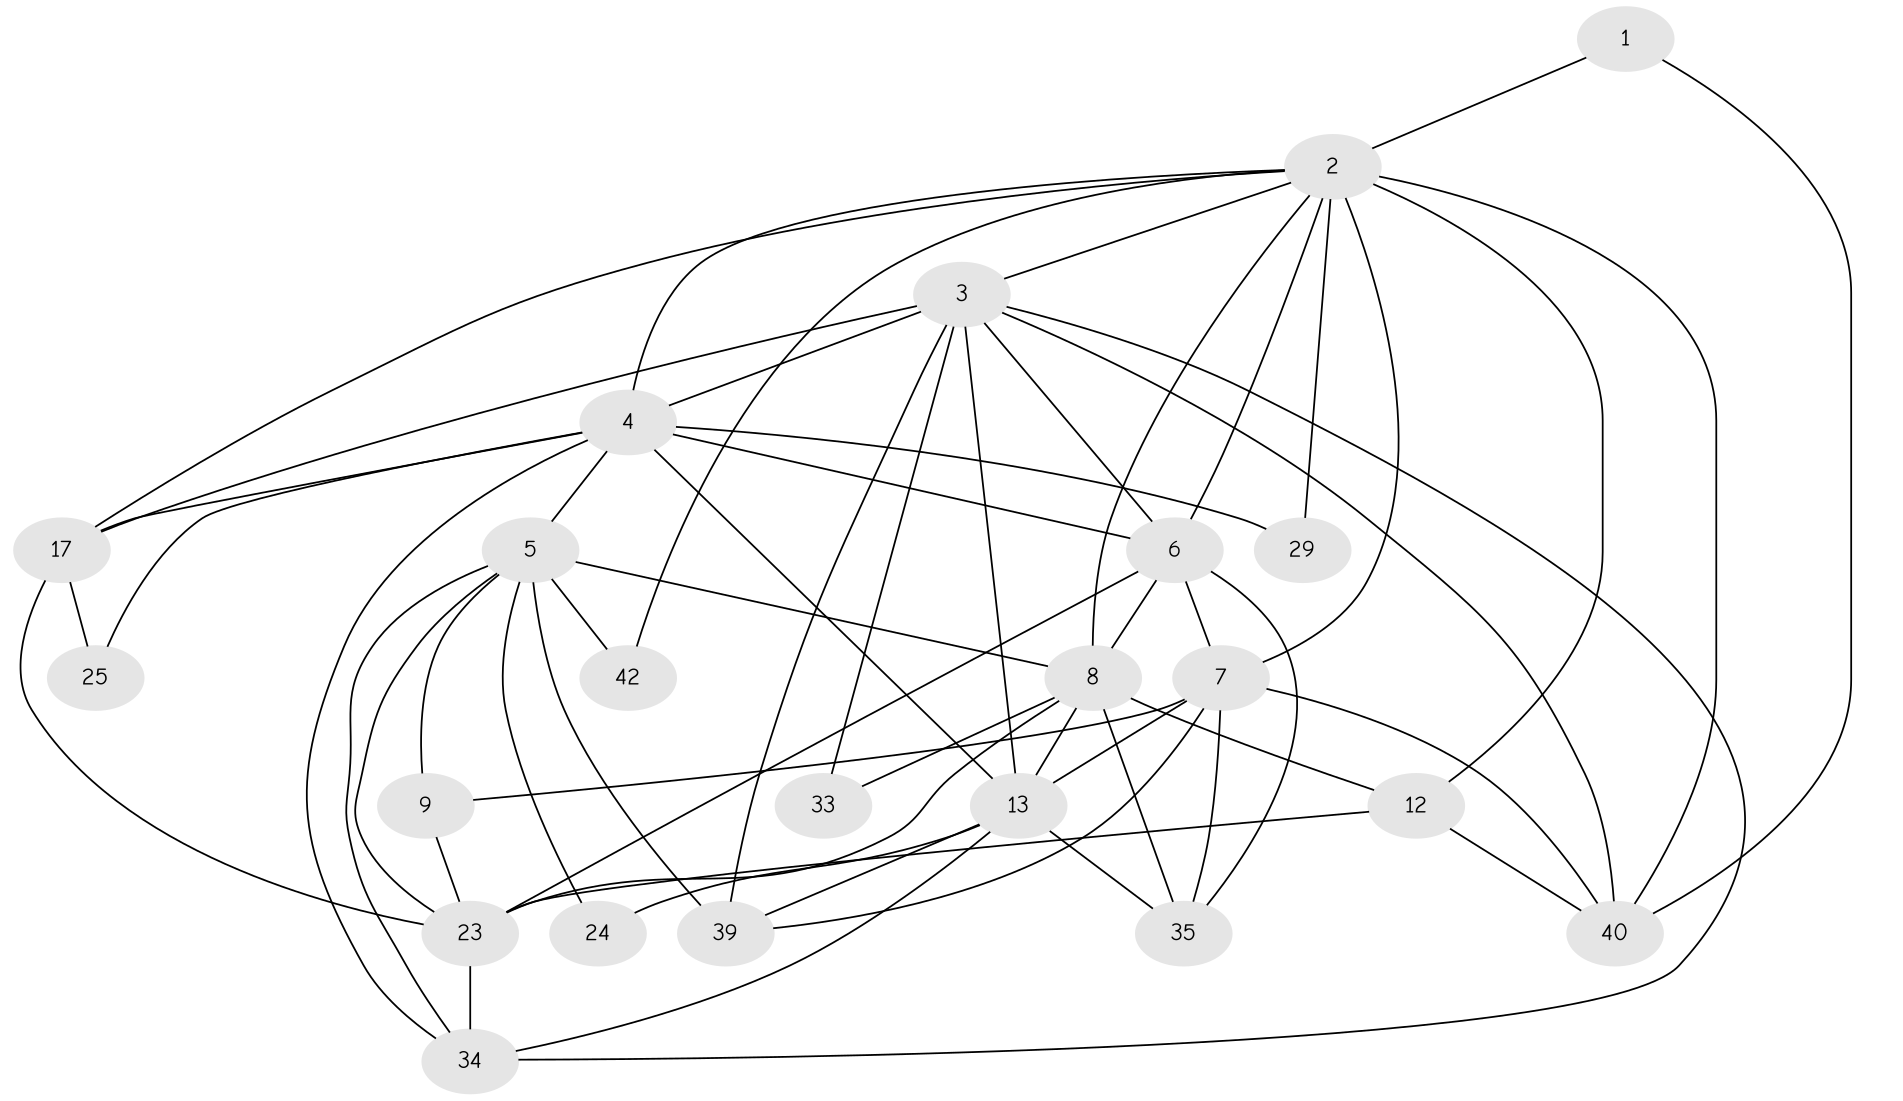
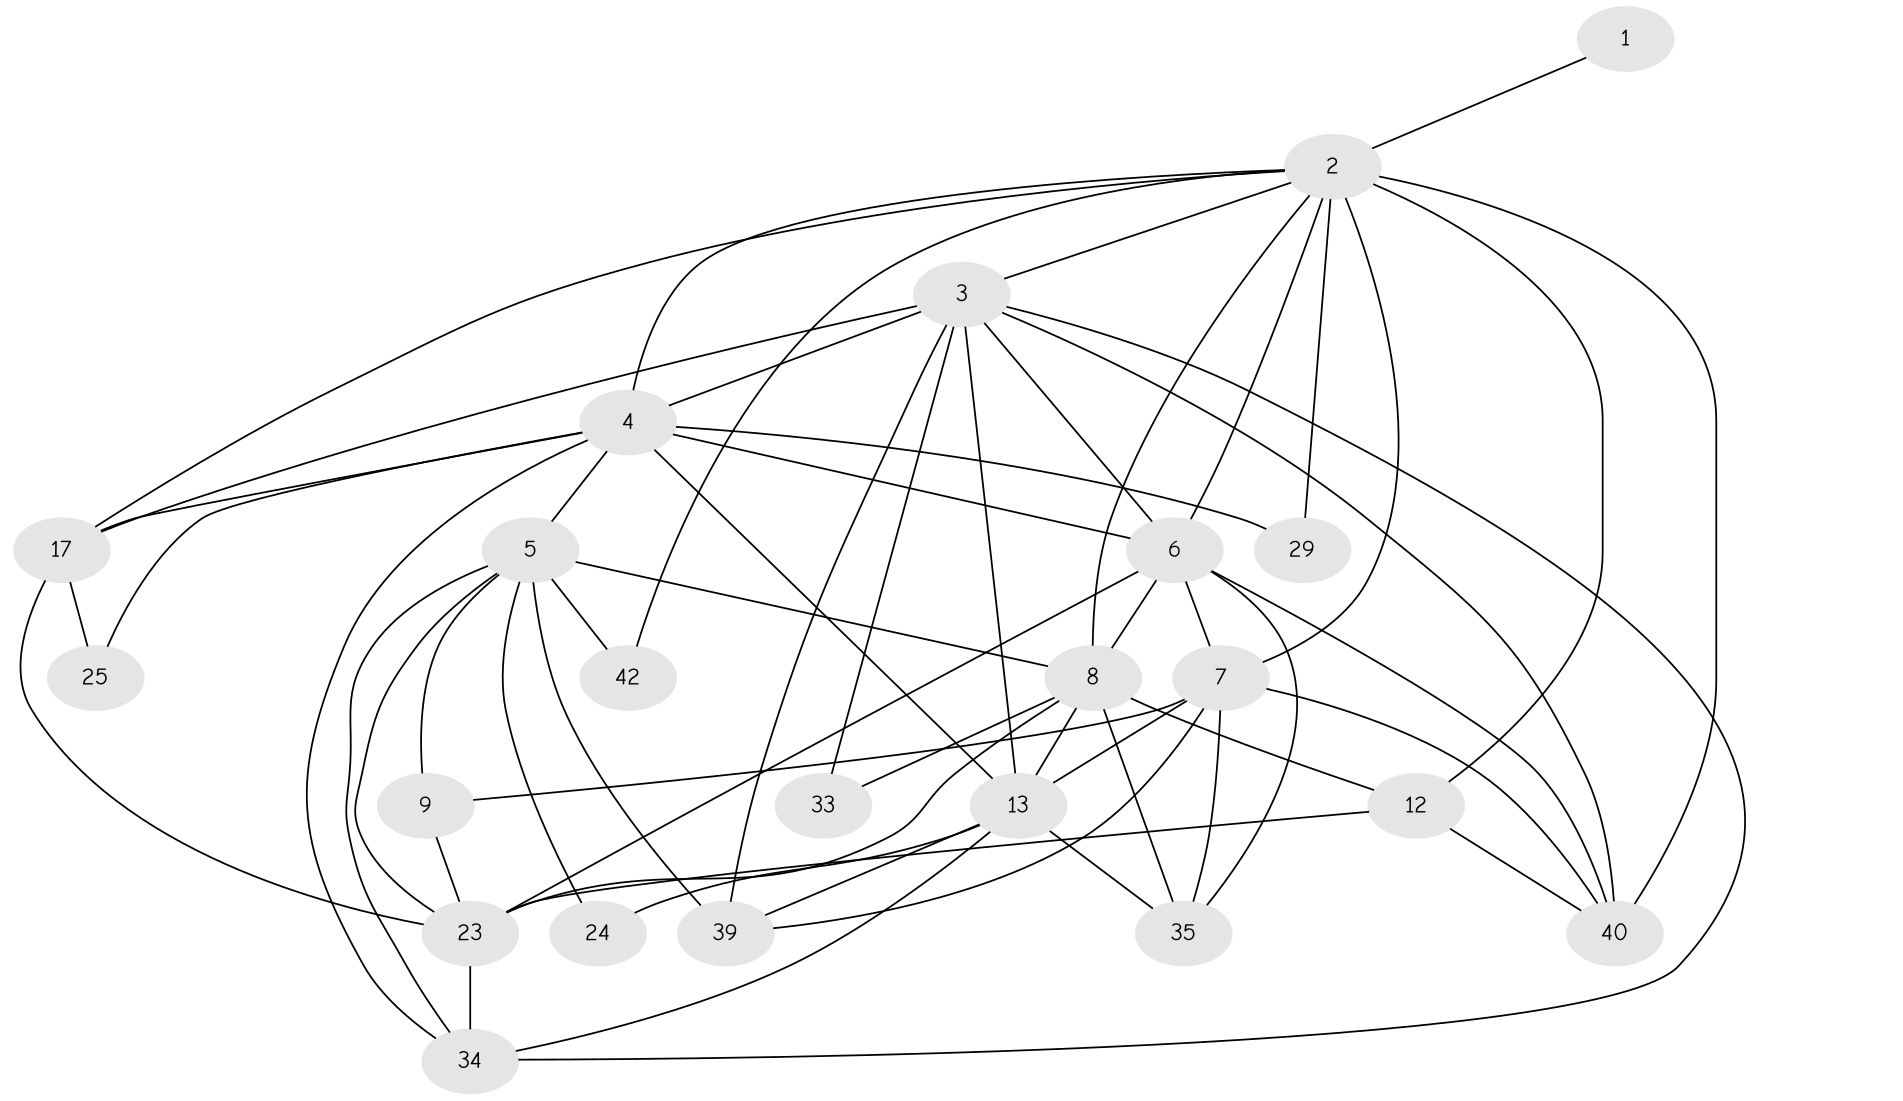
(1851, 490) -> (1443, 702)
